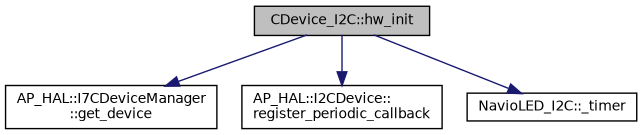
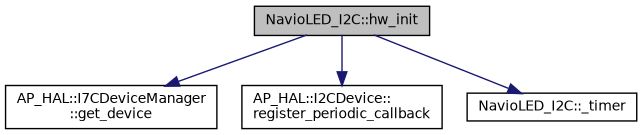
(342, 21) -> (342, 21)
